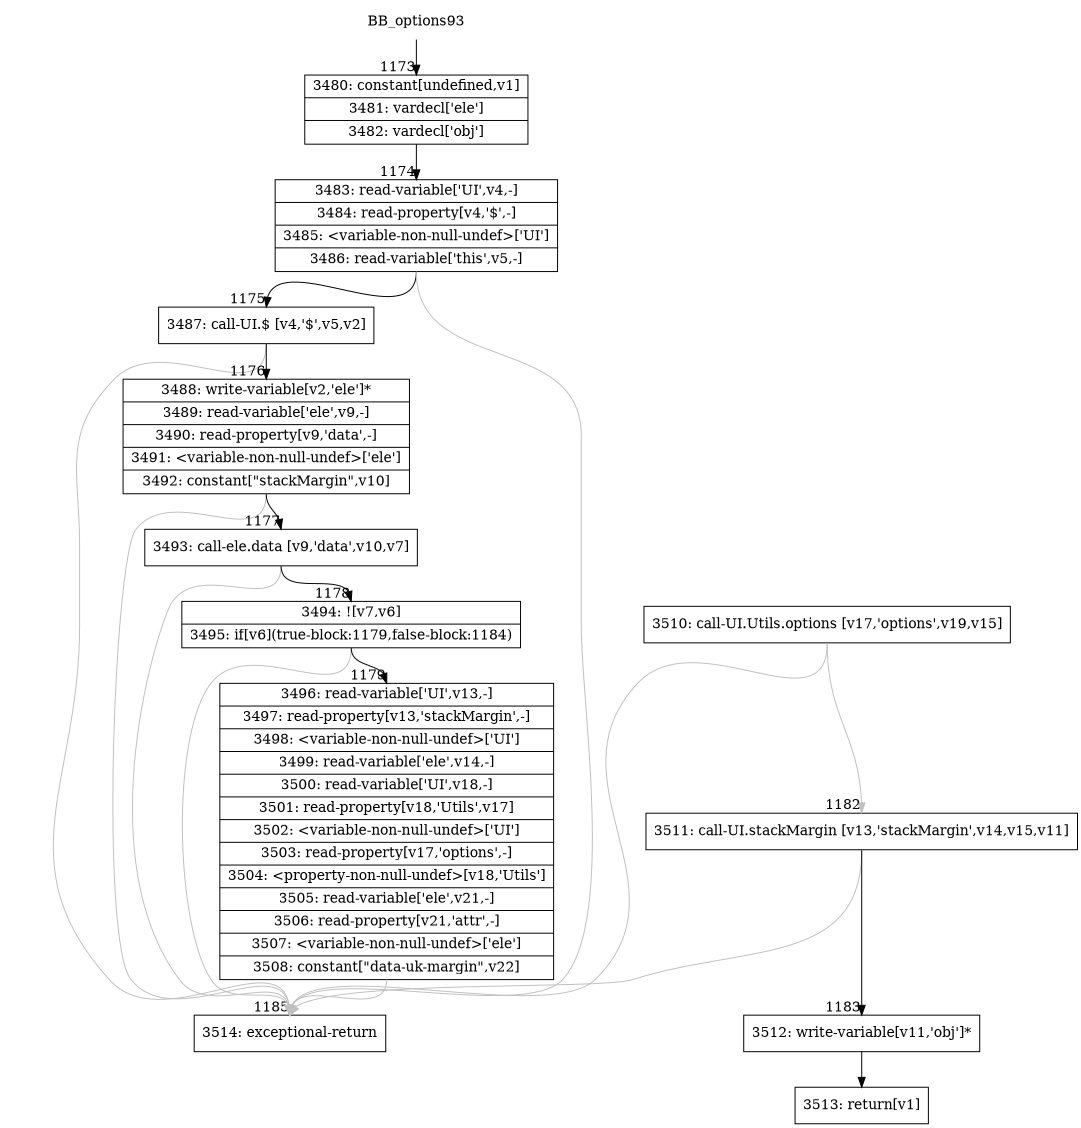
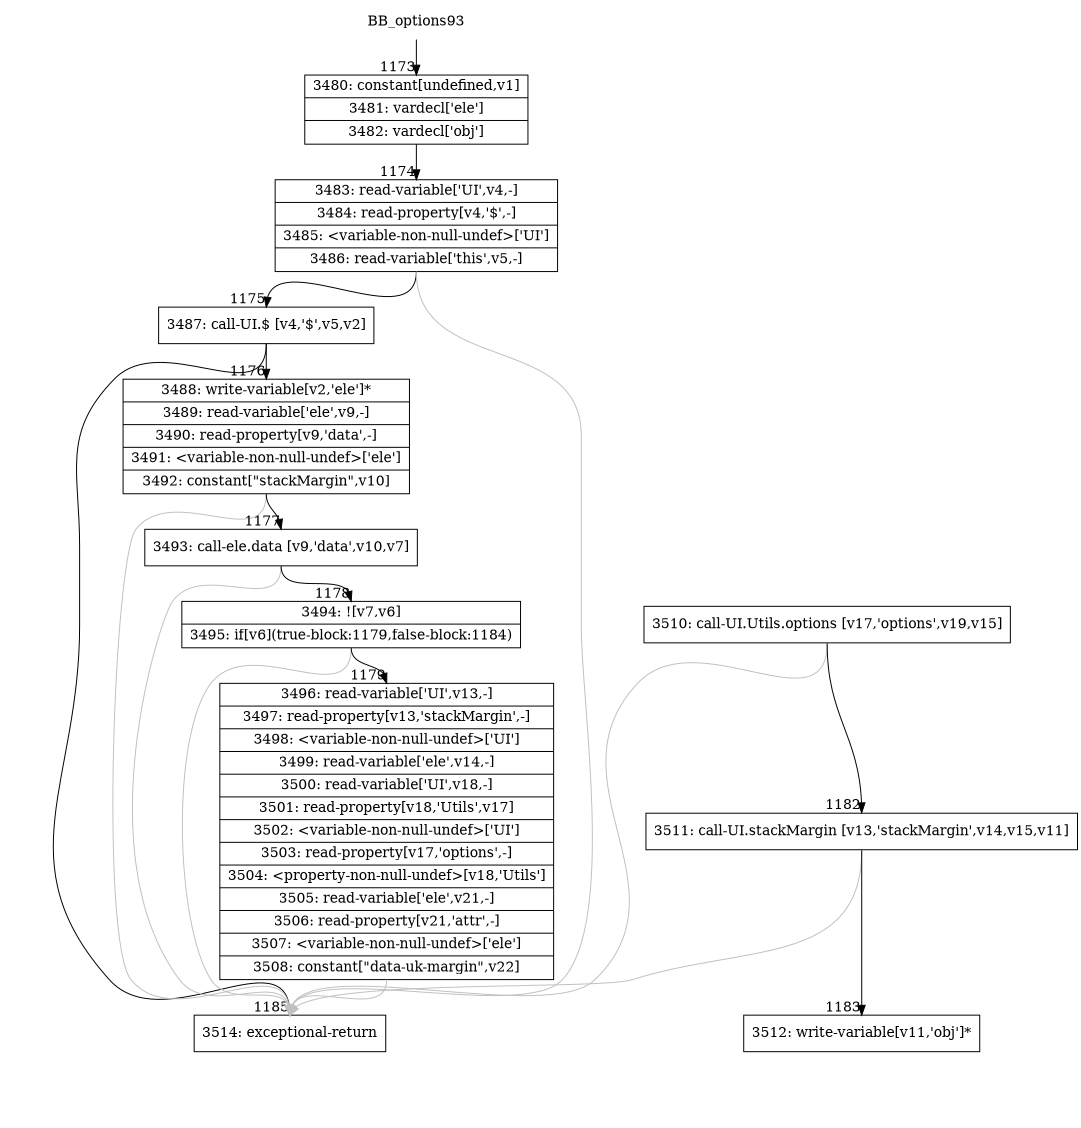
(75, 694) -> (75, 694)
(843, 723) -> (843, 723)
(862, 1106) -> none
